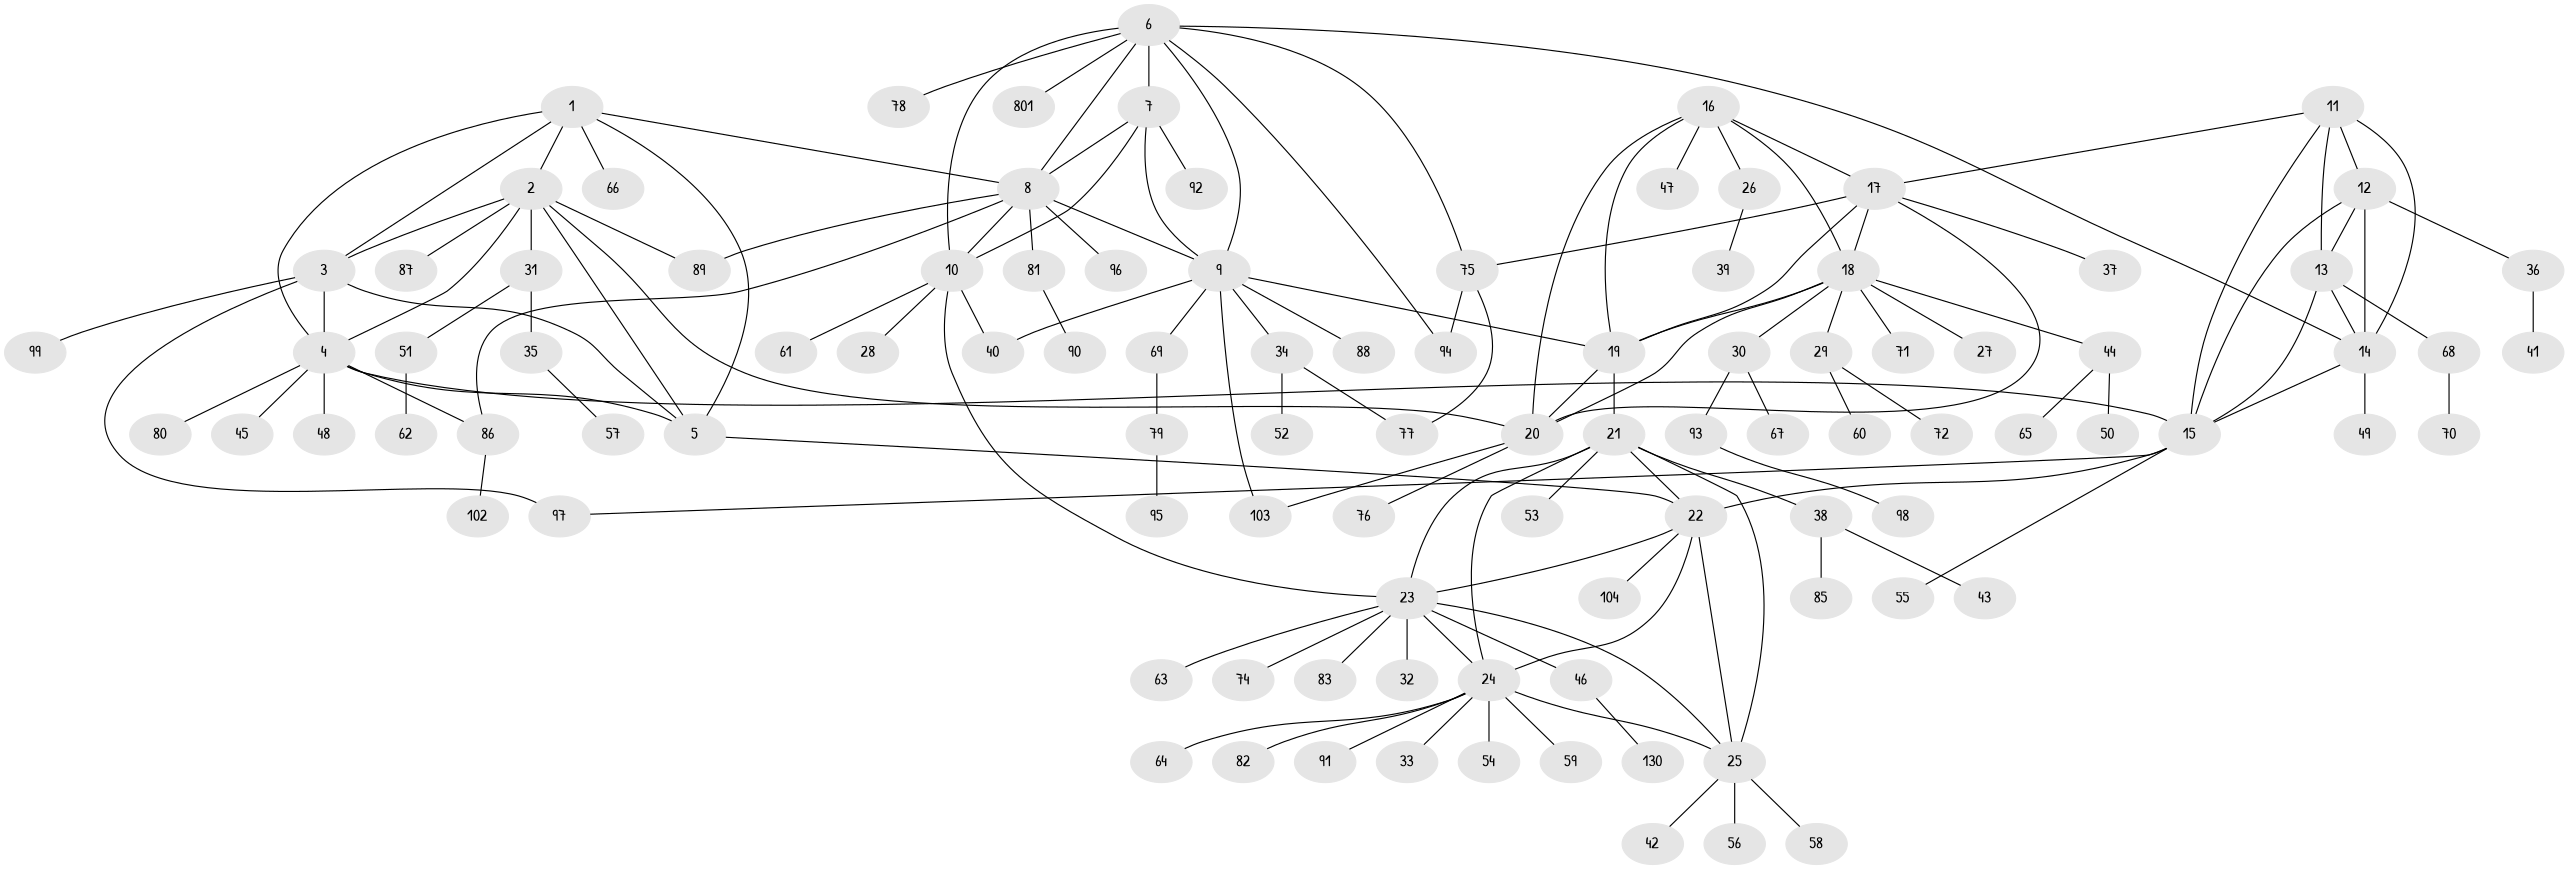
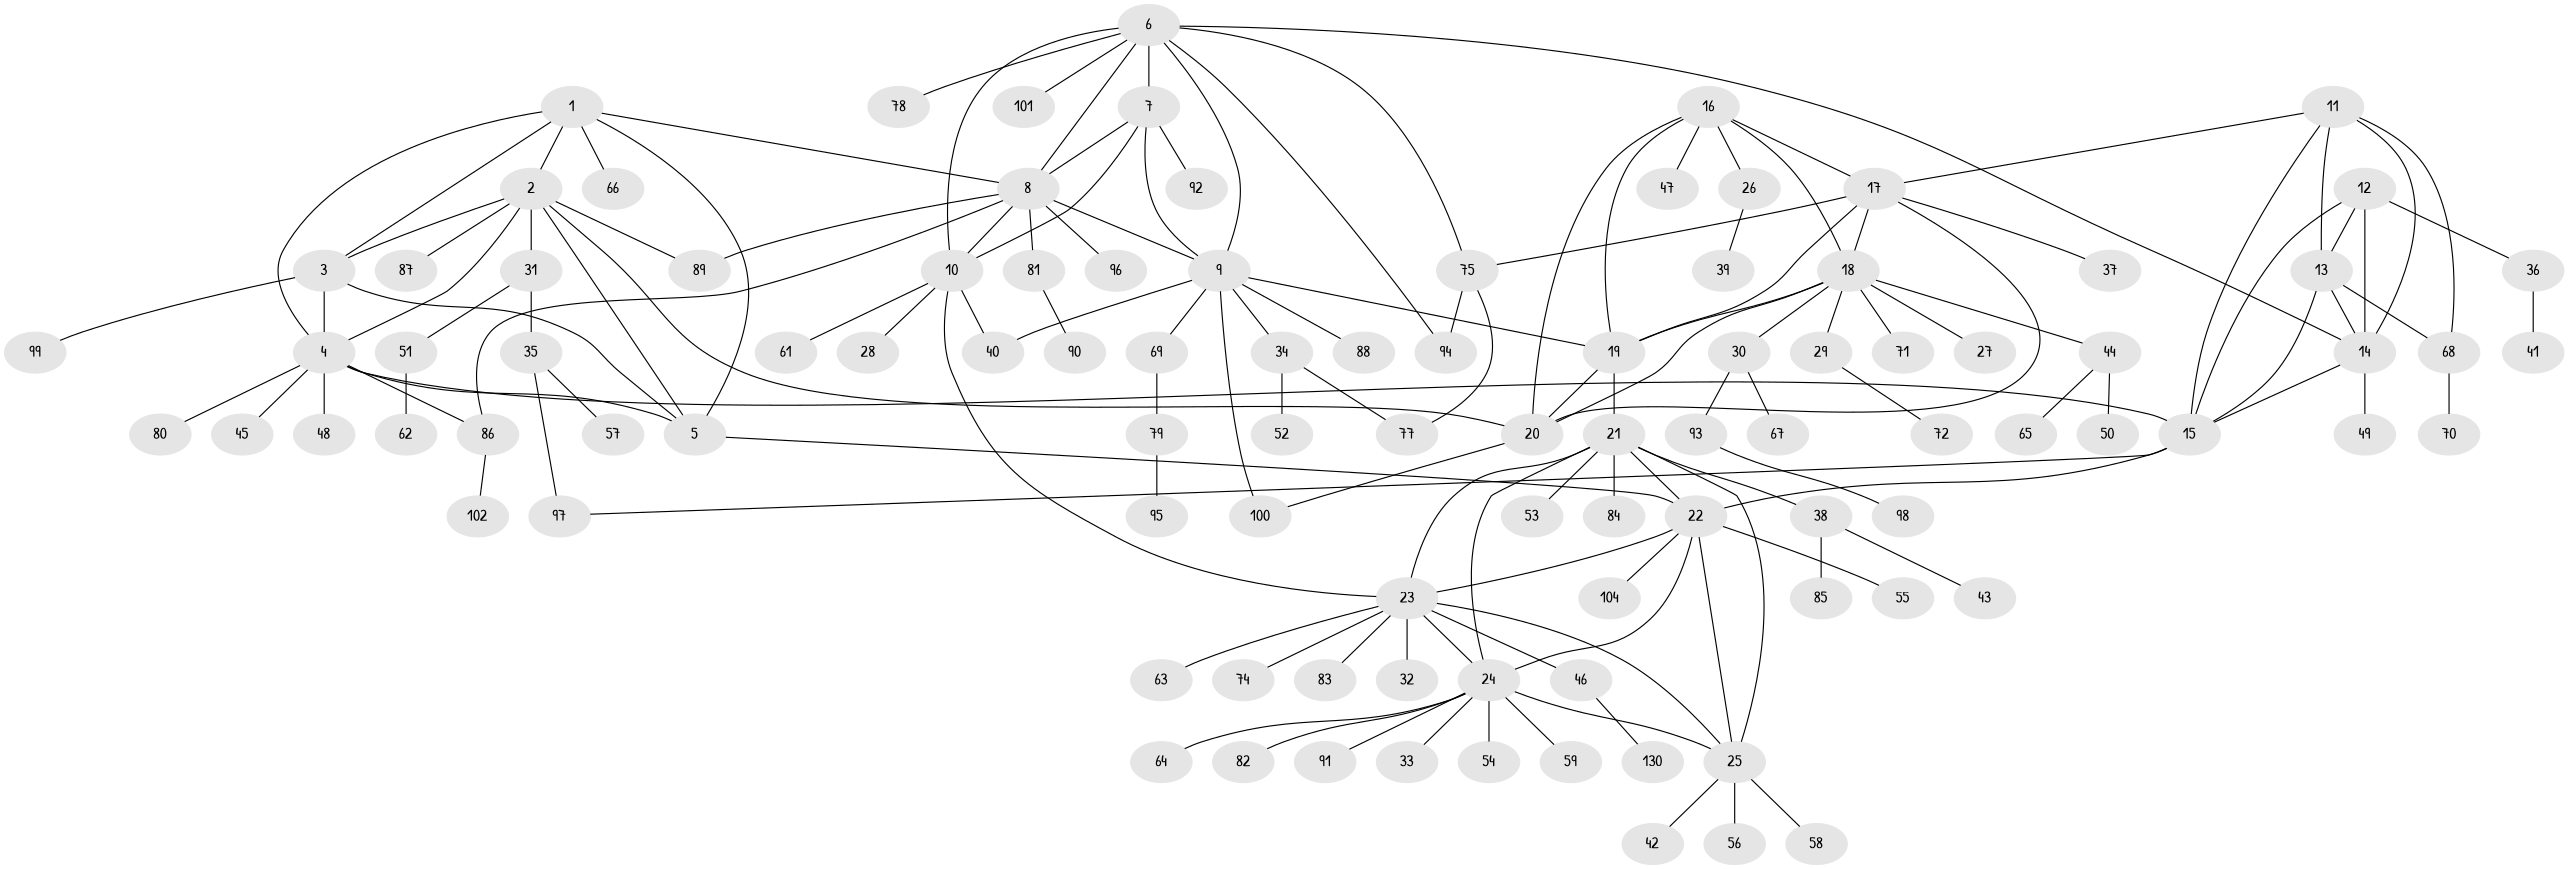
(1024, 107) -> (1024, 107)
(2349, 148) -> (2443, 206)
(1860, 435) -> none
(183, 483) -> (545, 434)
(1260, 516) -> (1260, 516)
(1364, 516) -> none
none -> (1614, 516)
(2046, 517) -> (1802, 554)
